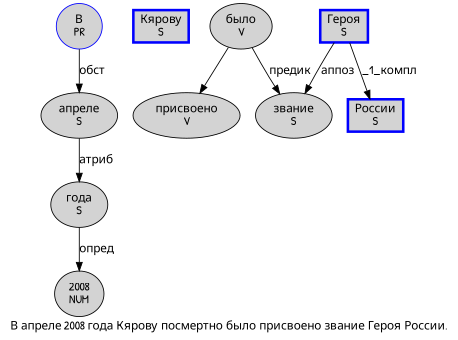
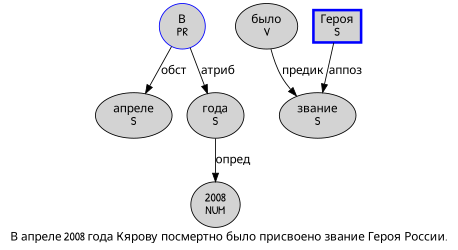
(161, 26) -> none
(187, 115) -> none
(376, 115) -> none
(79, 156) -> (197, 67)
